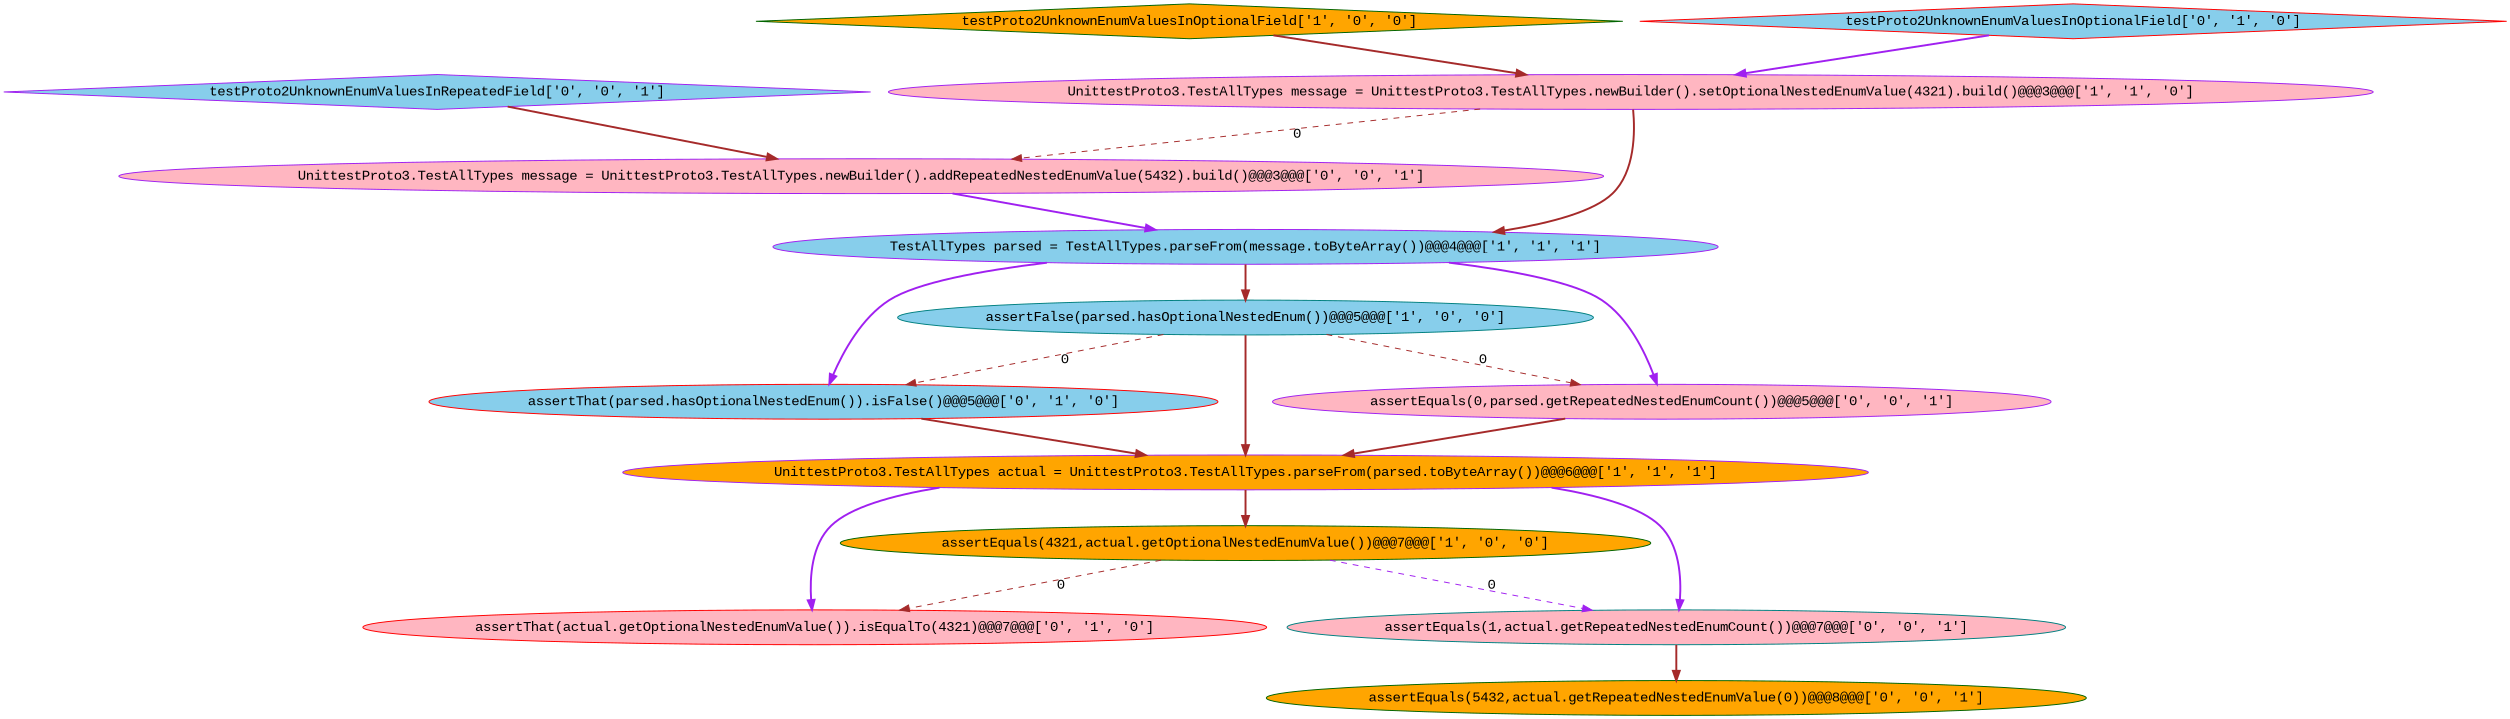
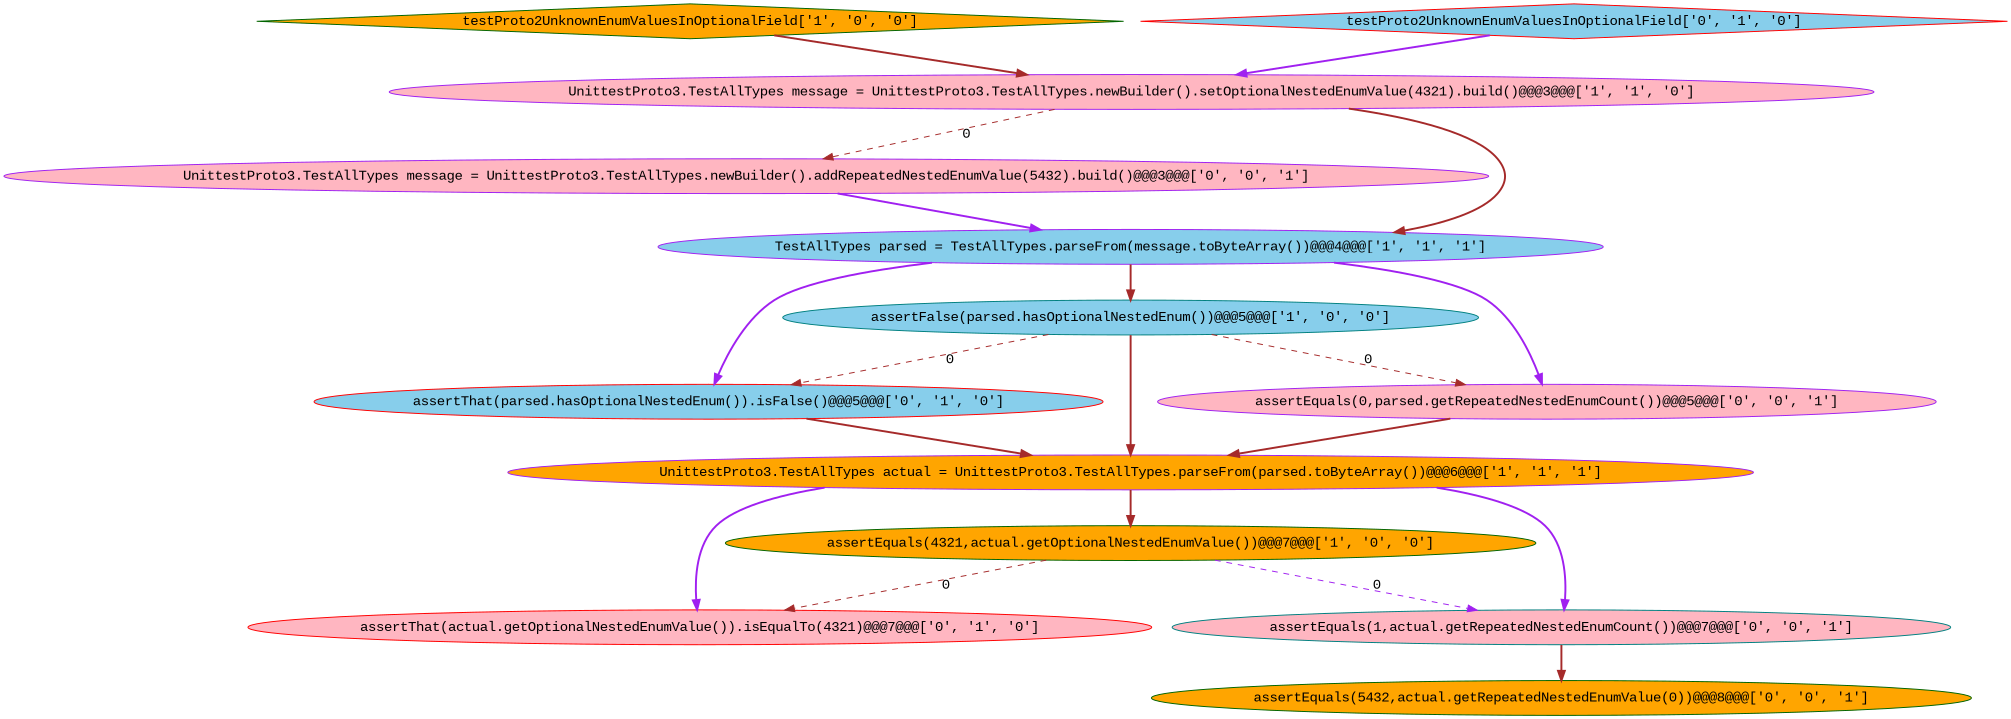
(437, 92) -> none
